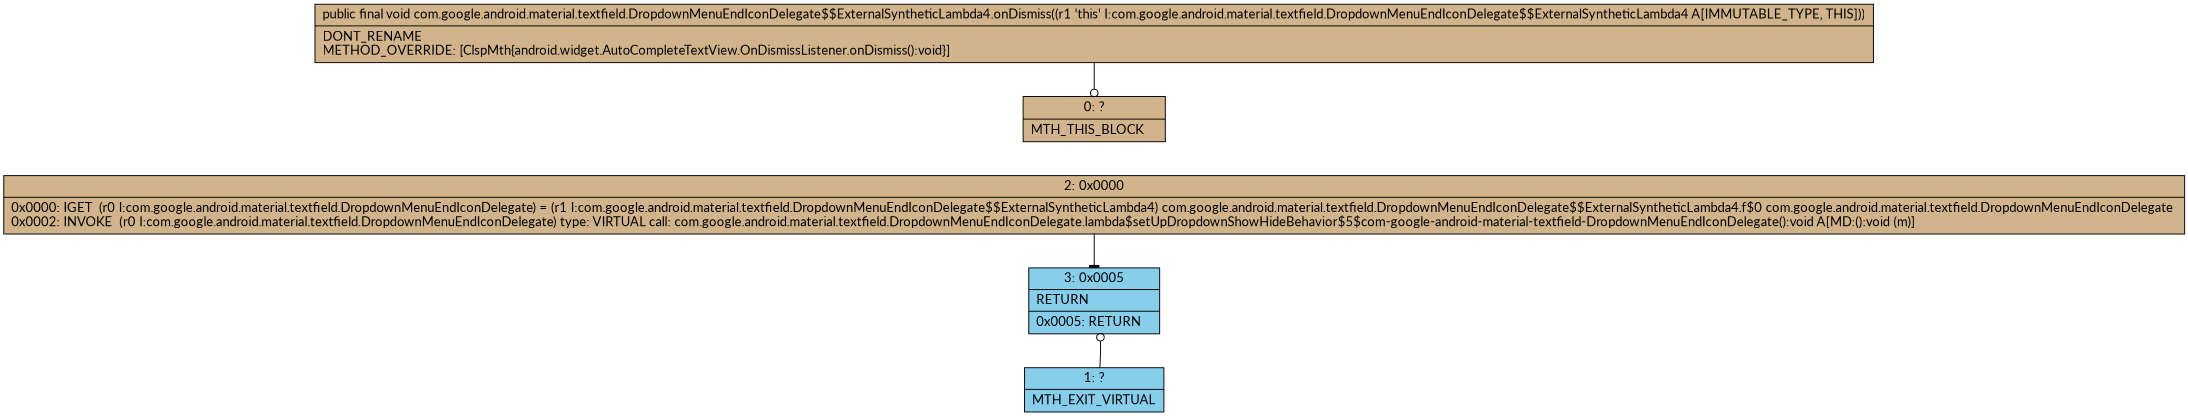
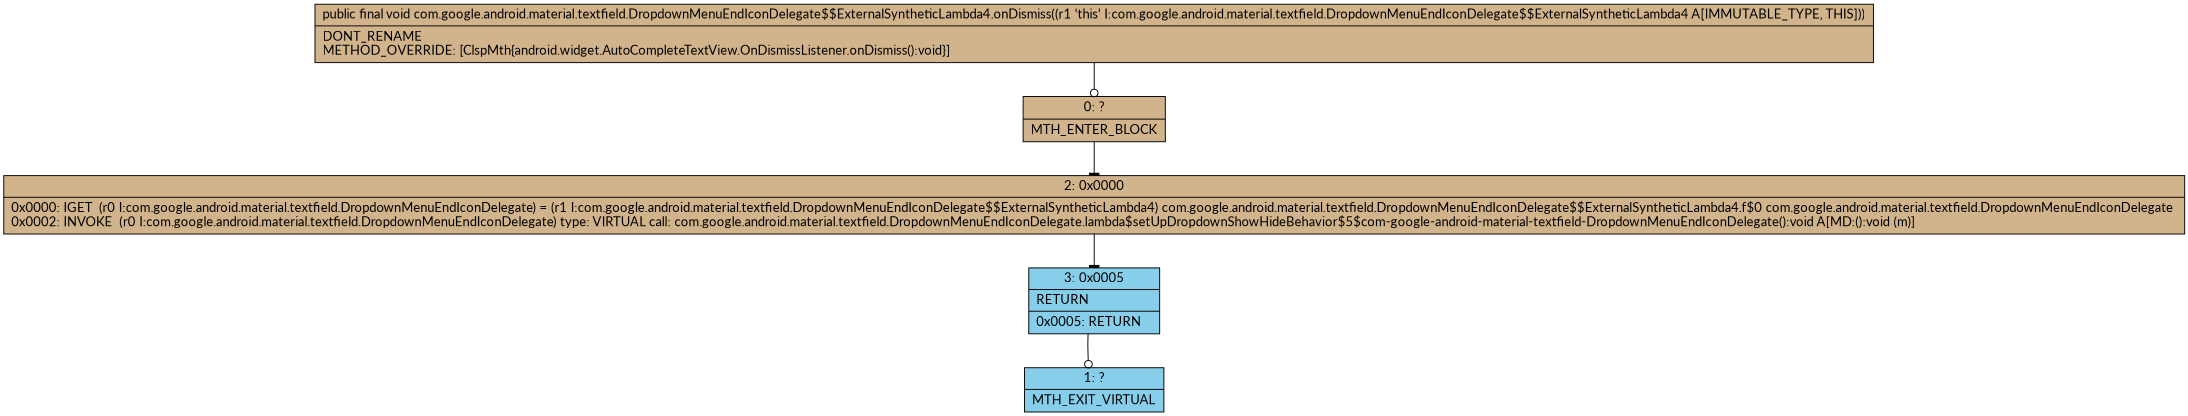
(1088, 130) -> (1094, 130)
none -> (1094, 156)
(1100, 355) -> (1088, 347)
